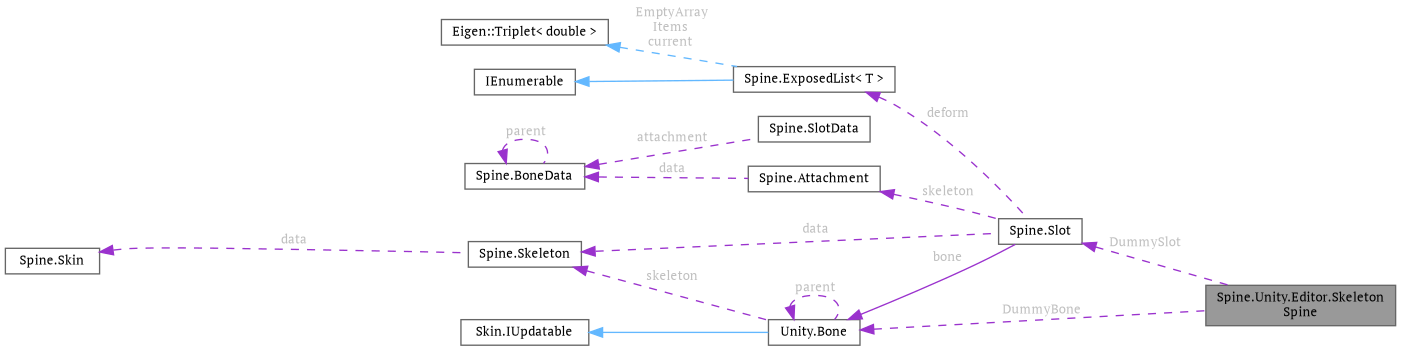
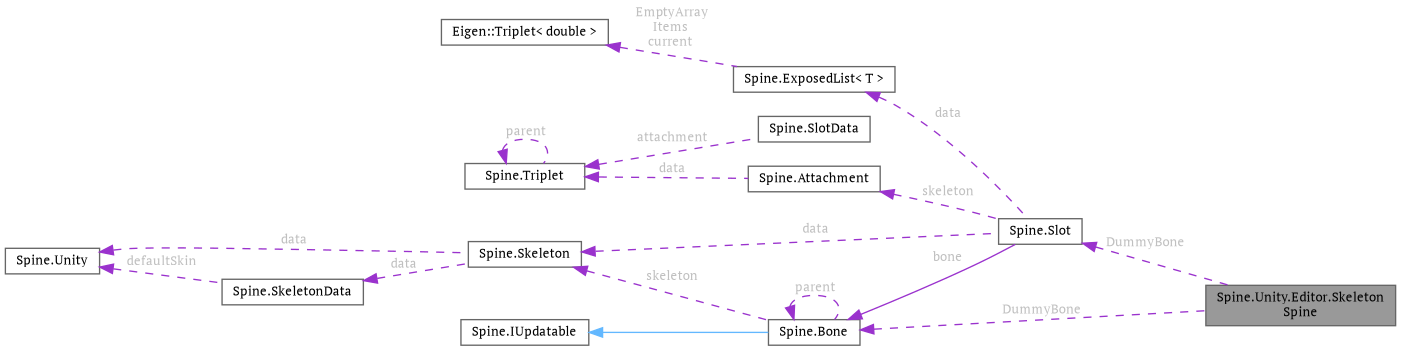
(678, 57) -> (678, 57)
(525, 82) -> none
(947, 114) -> (947, 114)
(525, 176) -> (525, 176)
(1144, 243) -> (1144, 243)
(52, 261) -> (52, 261)
none -> (293, 292)
(525, 332) -> (525, 332)
(814, 332) -> (814, 332)
